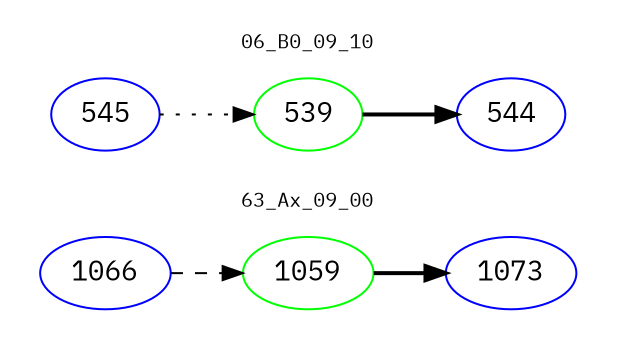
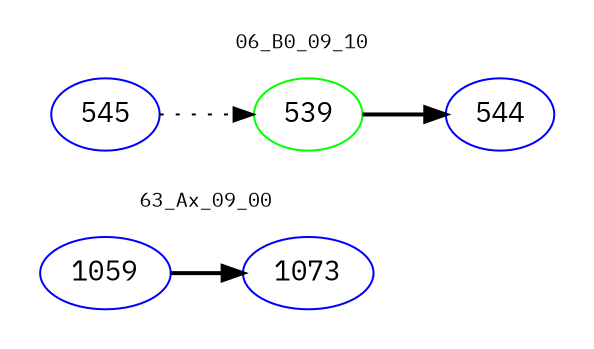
(105, 273) -> none
(308, 273) -> (105, 273)
